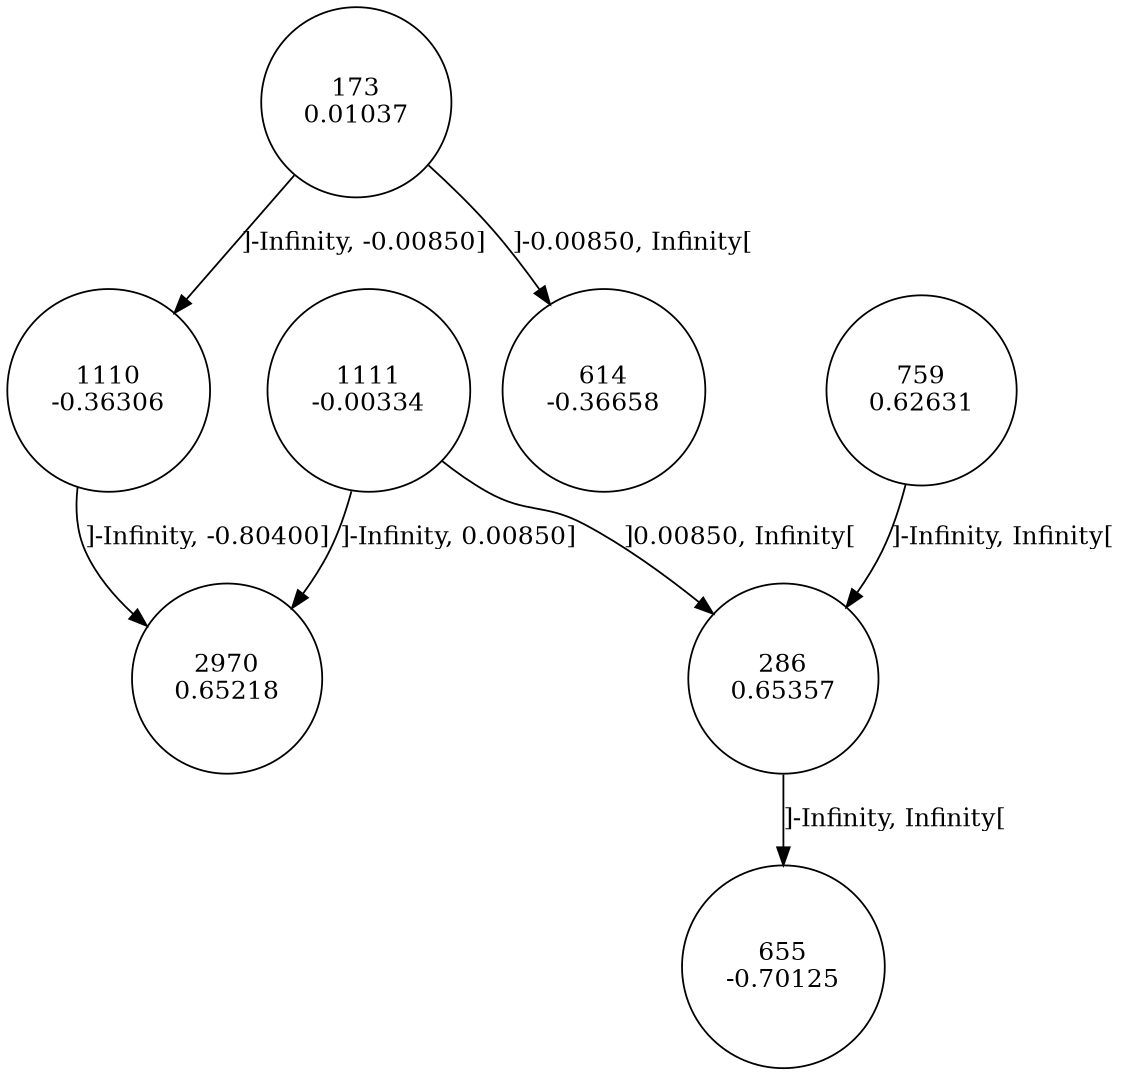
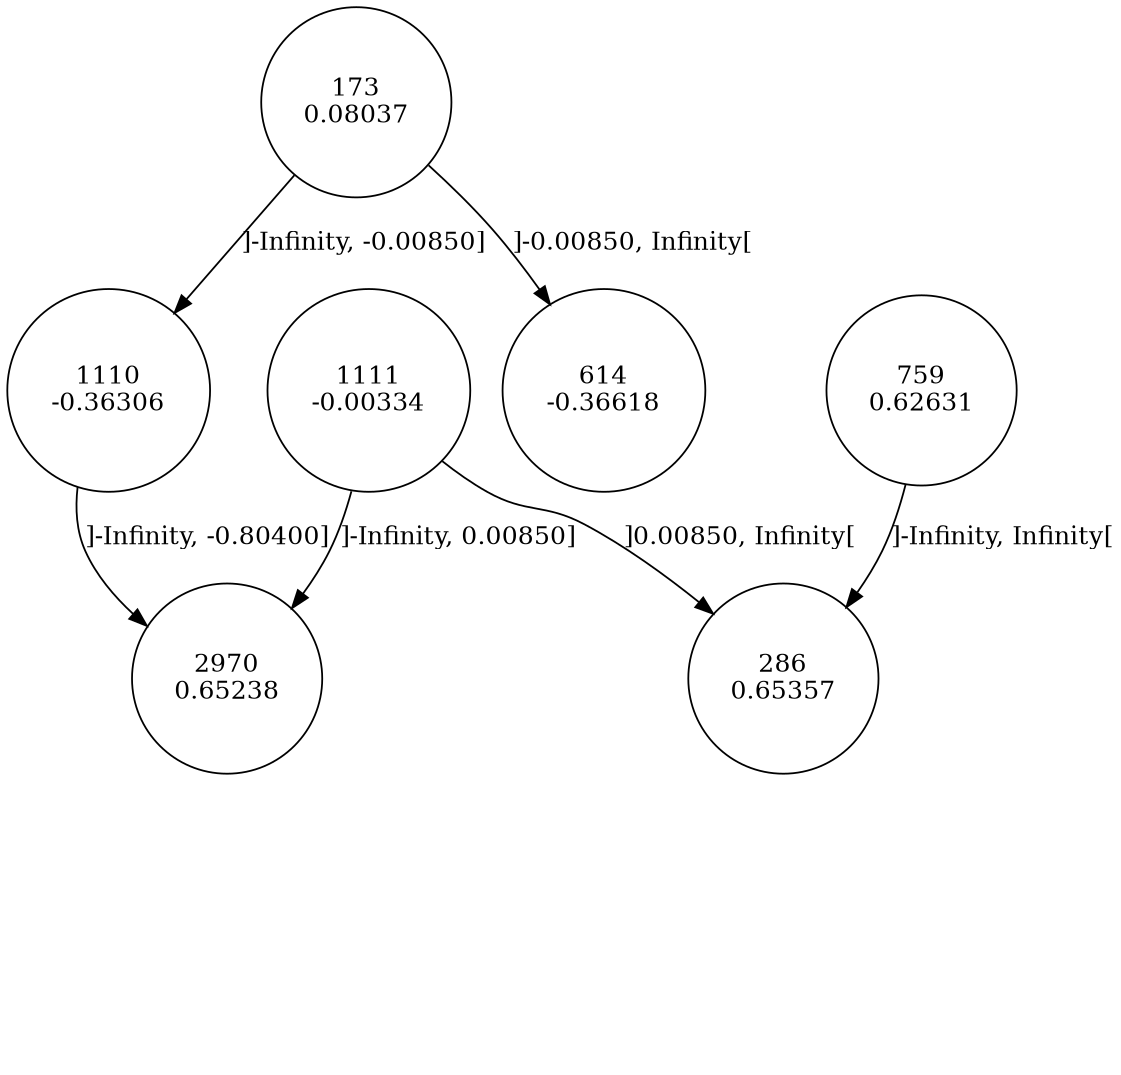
(356, 102) -> (356, 102)
(604, 390) -> (604, 390)
(227, 679) -> (227, 679)
(783, 967) -> none
